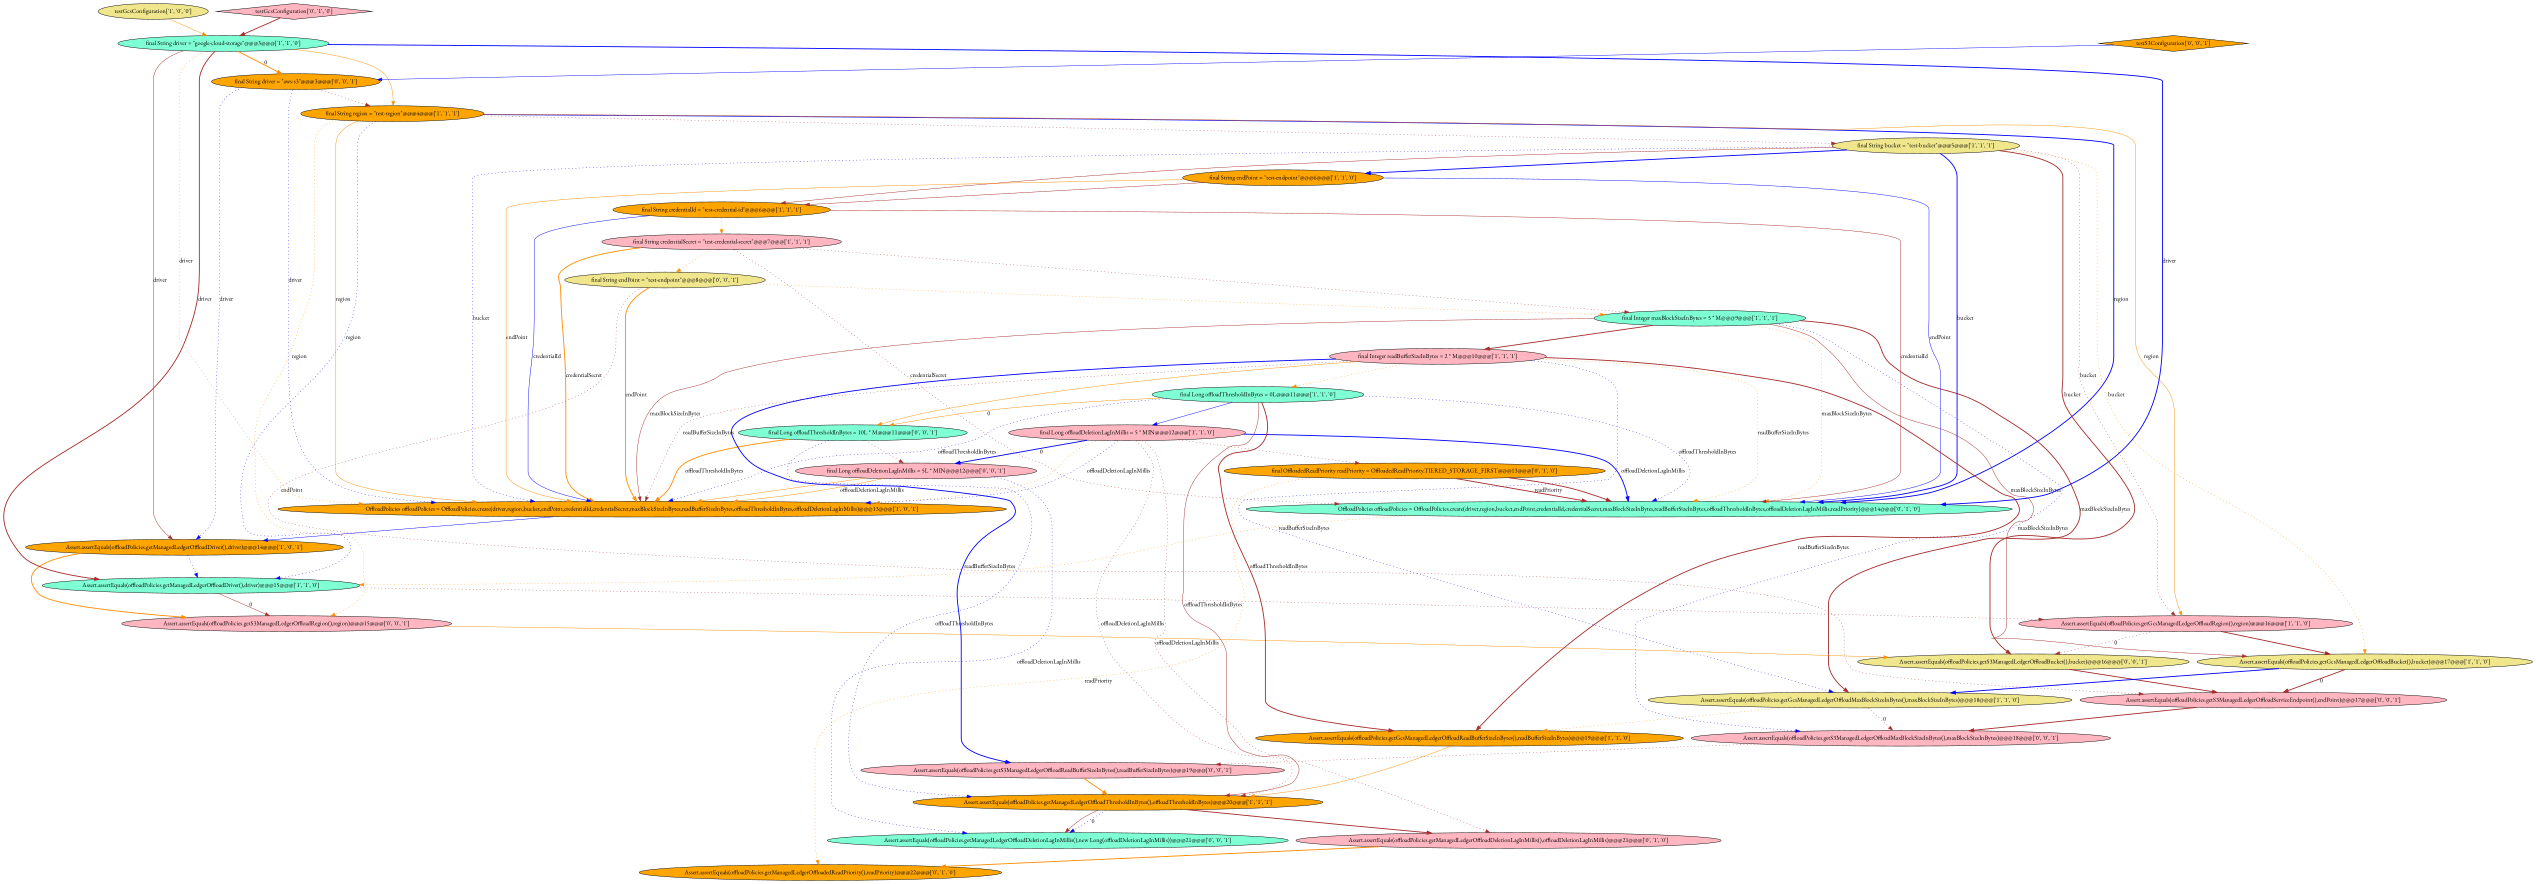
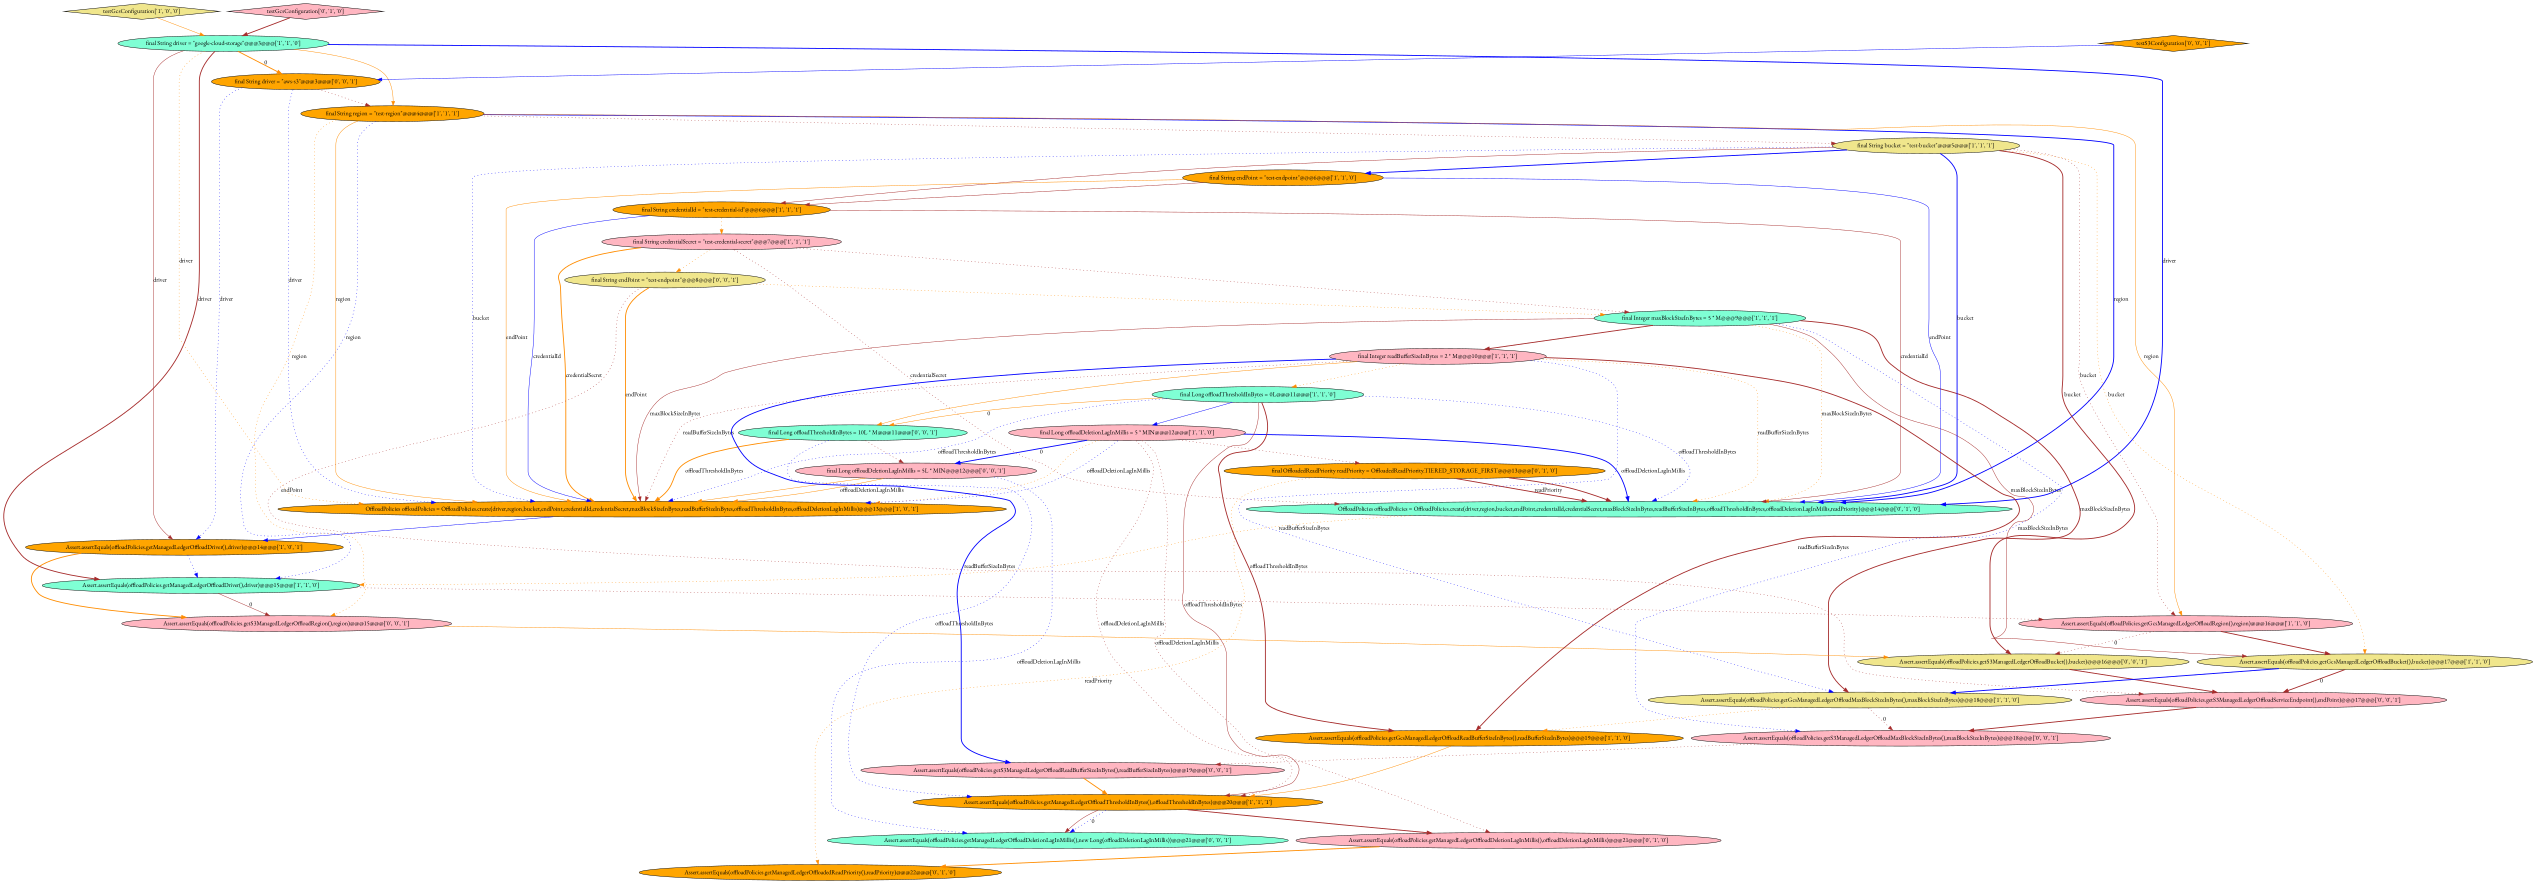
(153, 11) -> (142, 11)
